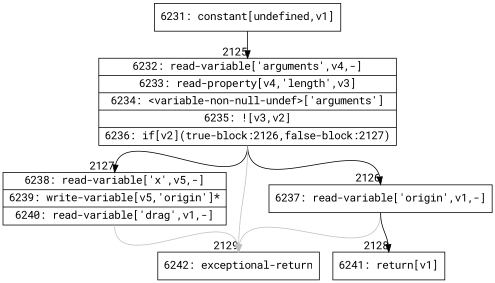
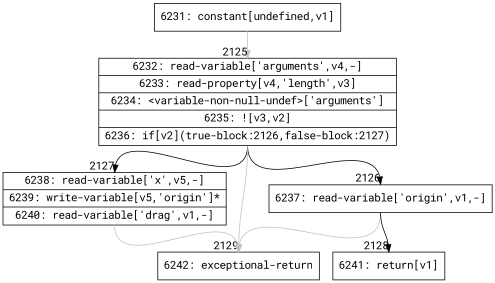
(248, 41) -> (248, 41)
